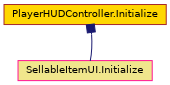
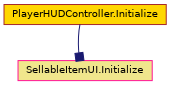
(92, 48) -> (78, 38)
